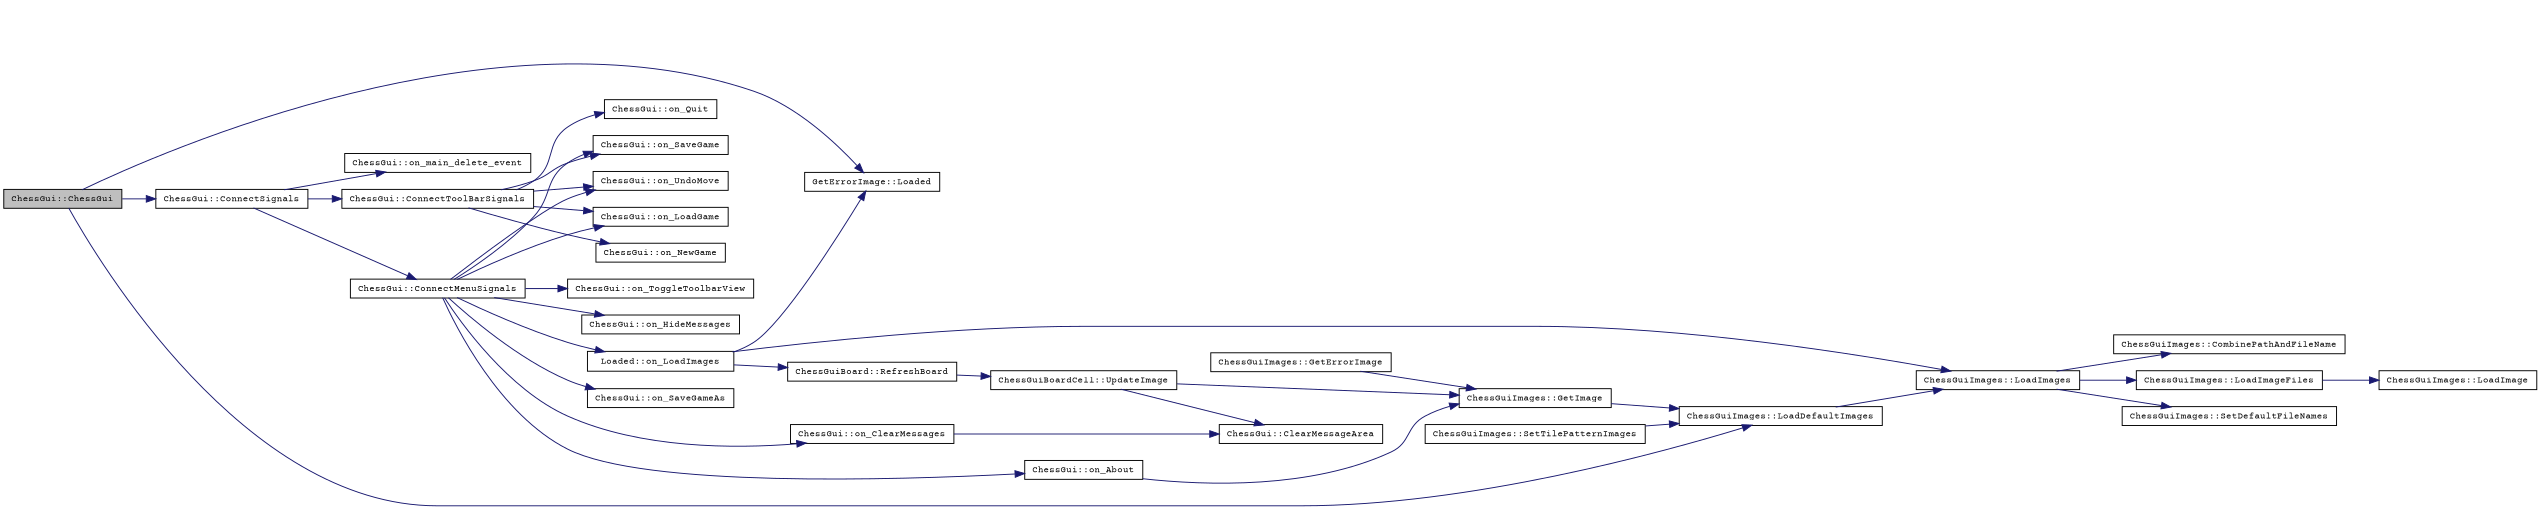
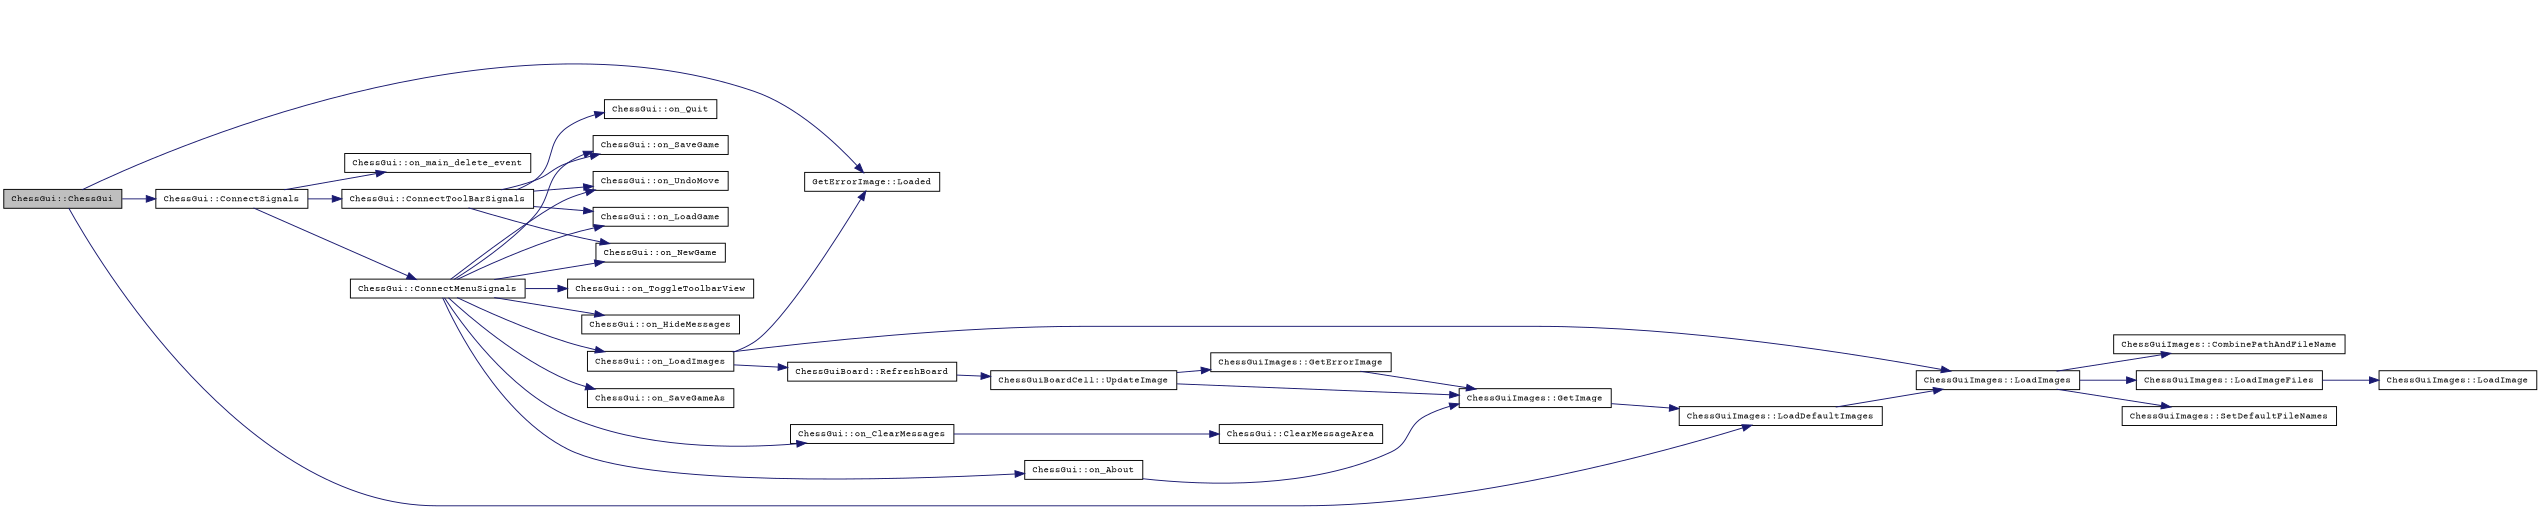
none -> (544, 271)
(661, 361) -> (661, 361)
(1188, 406) -> (1189, 371)
(1535, 434) -> none
